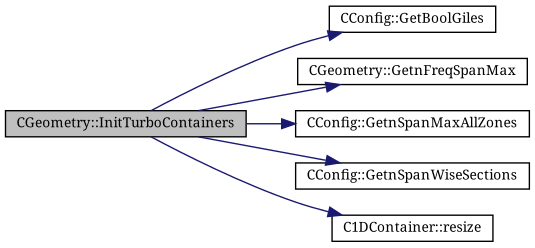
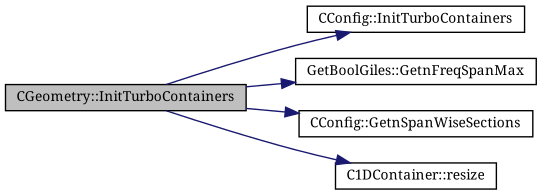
(412, 19) -> (416, 19)
(412, 72) -> (416, 72)
(412, 124) -> none
